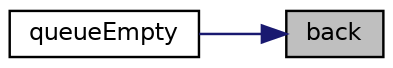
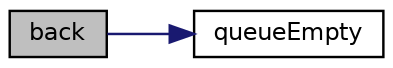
(230, 34) -> (138, 34)
